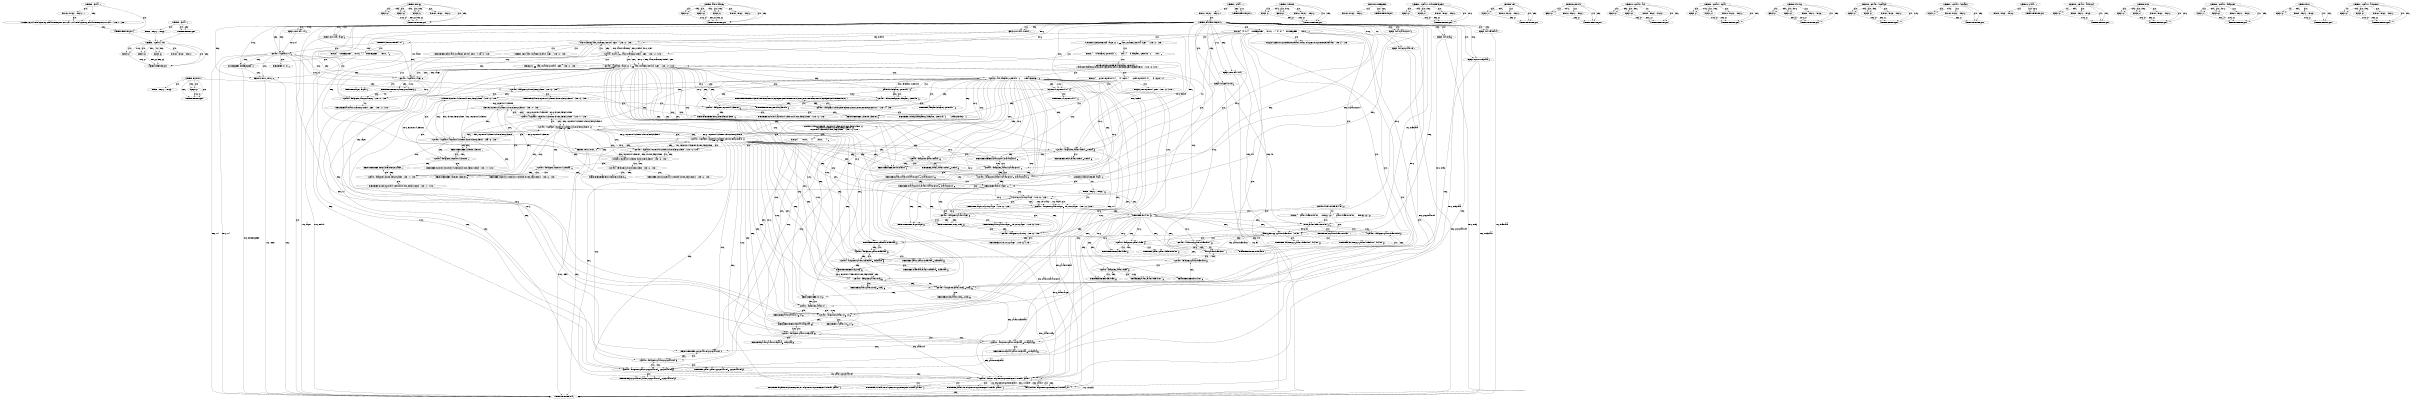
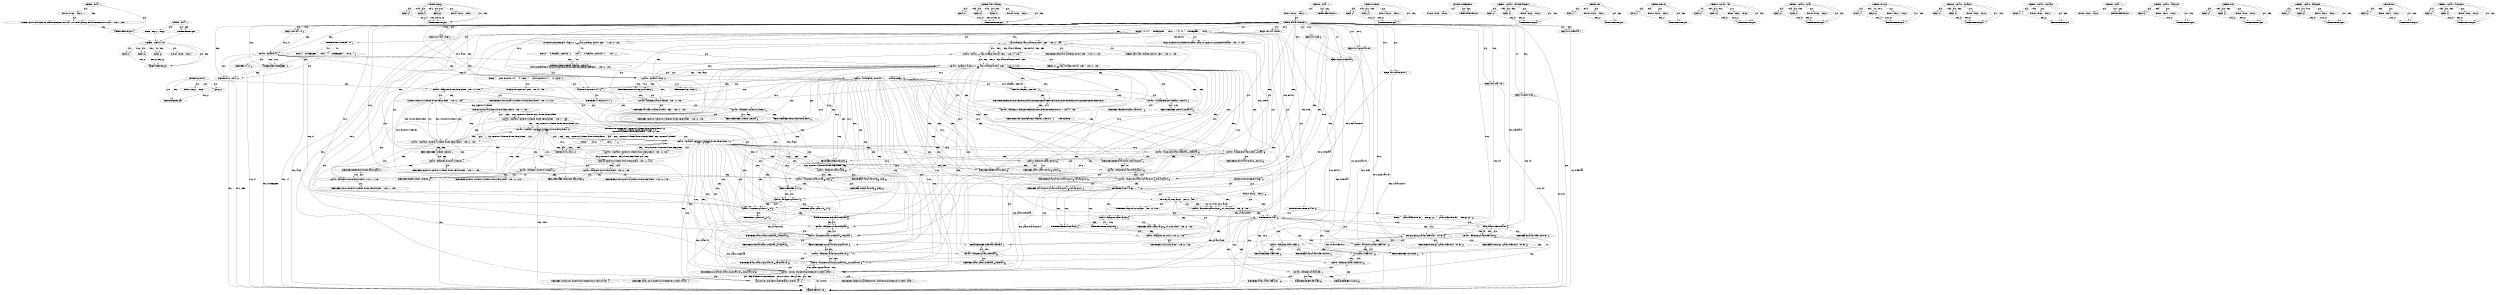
(862, 255) -> none
(926, 270) -> none
none -> (1431, 271)
